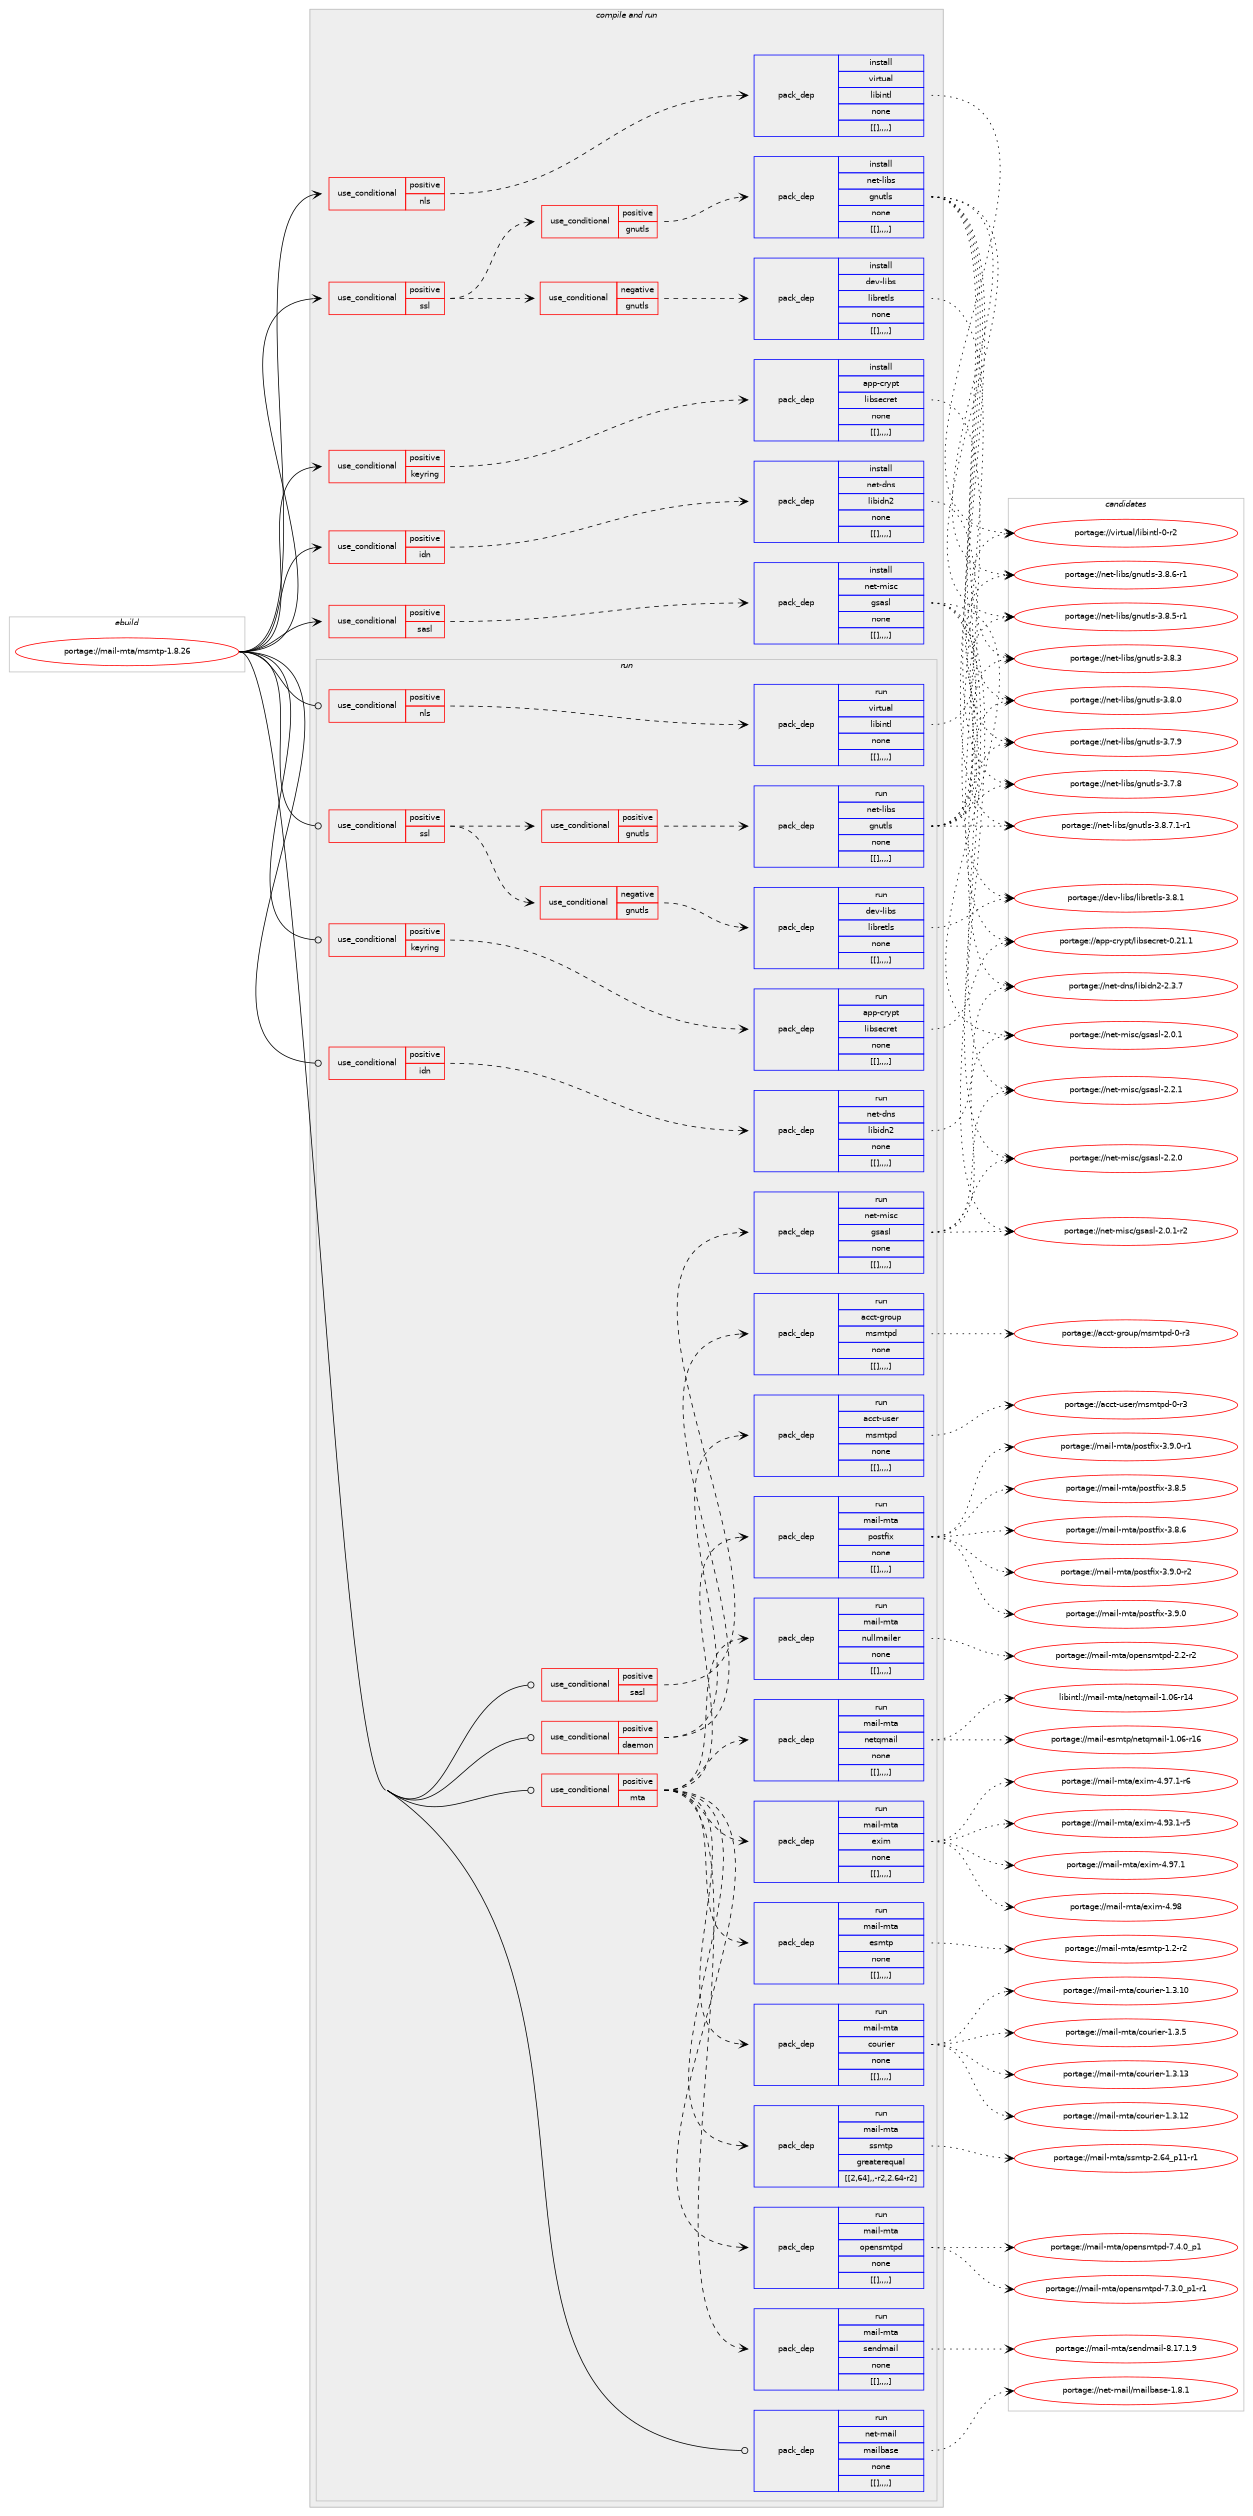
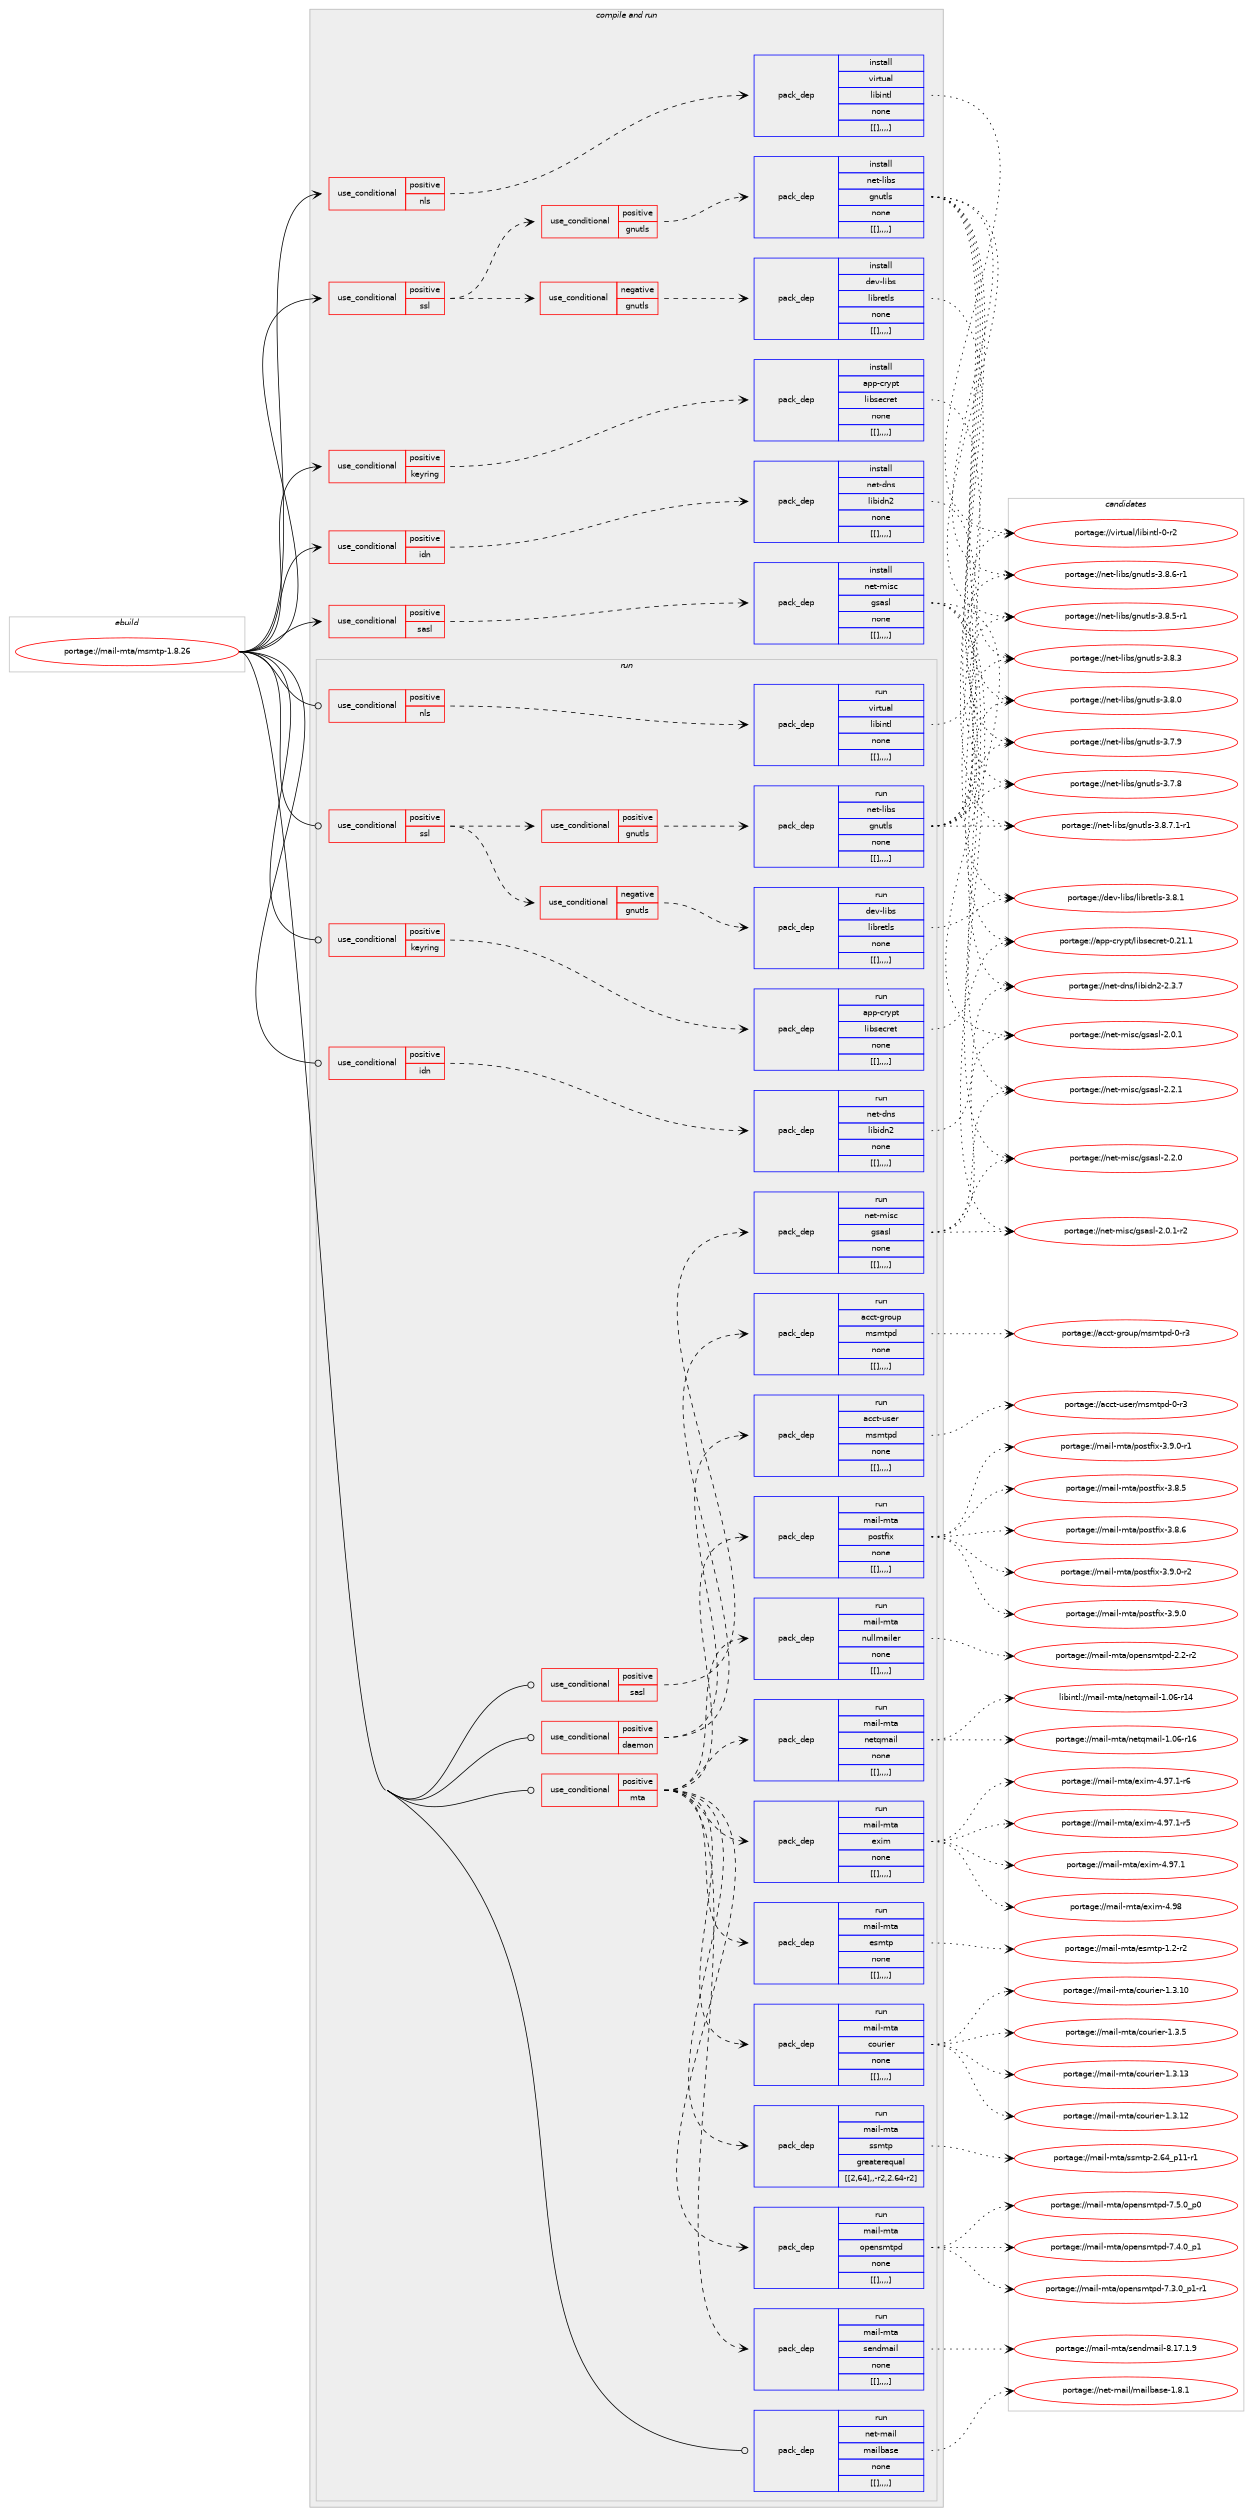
(1126, 1740) -> (1126, 1740)
(1126, 1824) -> (1126, 1824)
none -> (1126, 2206)
